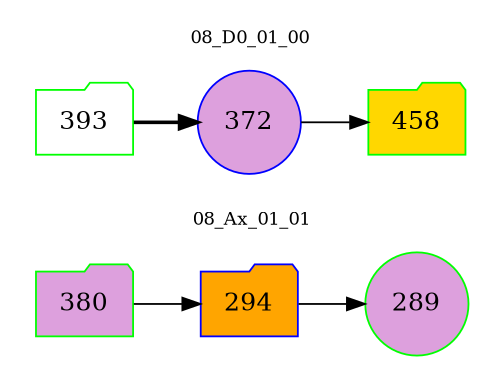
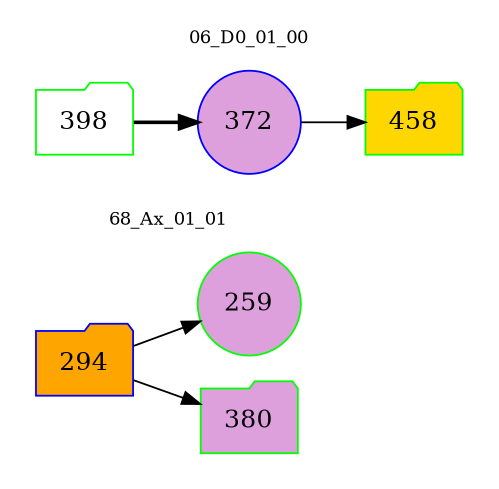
(251, 39) -> (249, 39)
(85, 122) -> (85, 122)
(252, 220) -> (168, 220)
(158, 304) -> (158, 389)
(417, 304) -> (249, 304)
